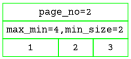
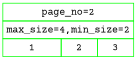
(65, 30) -> (68, 30)
